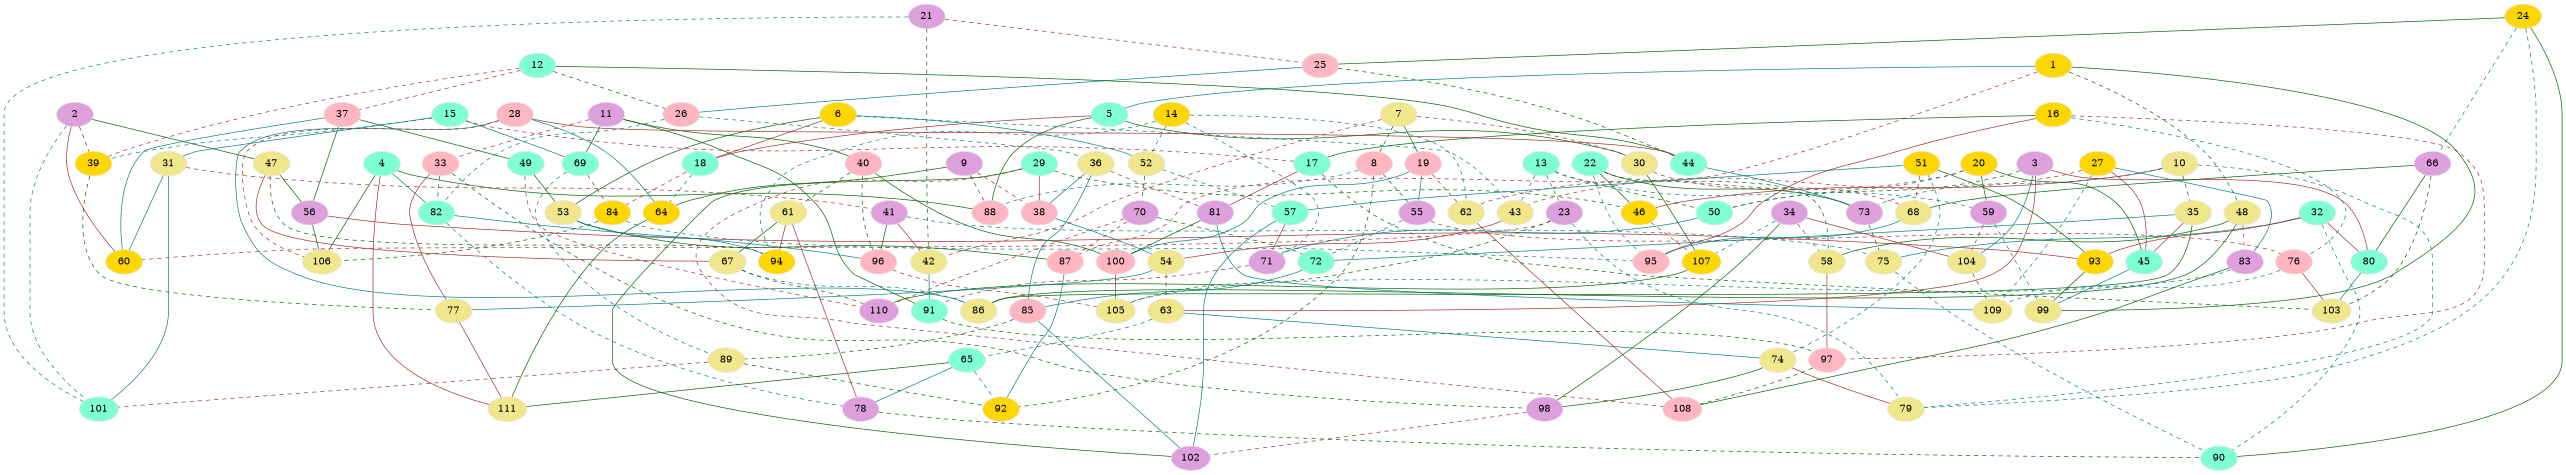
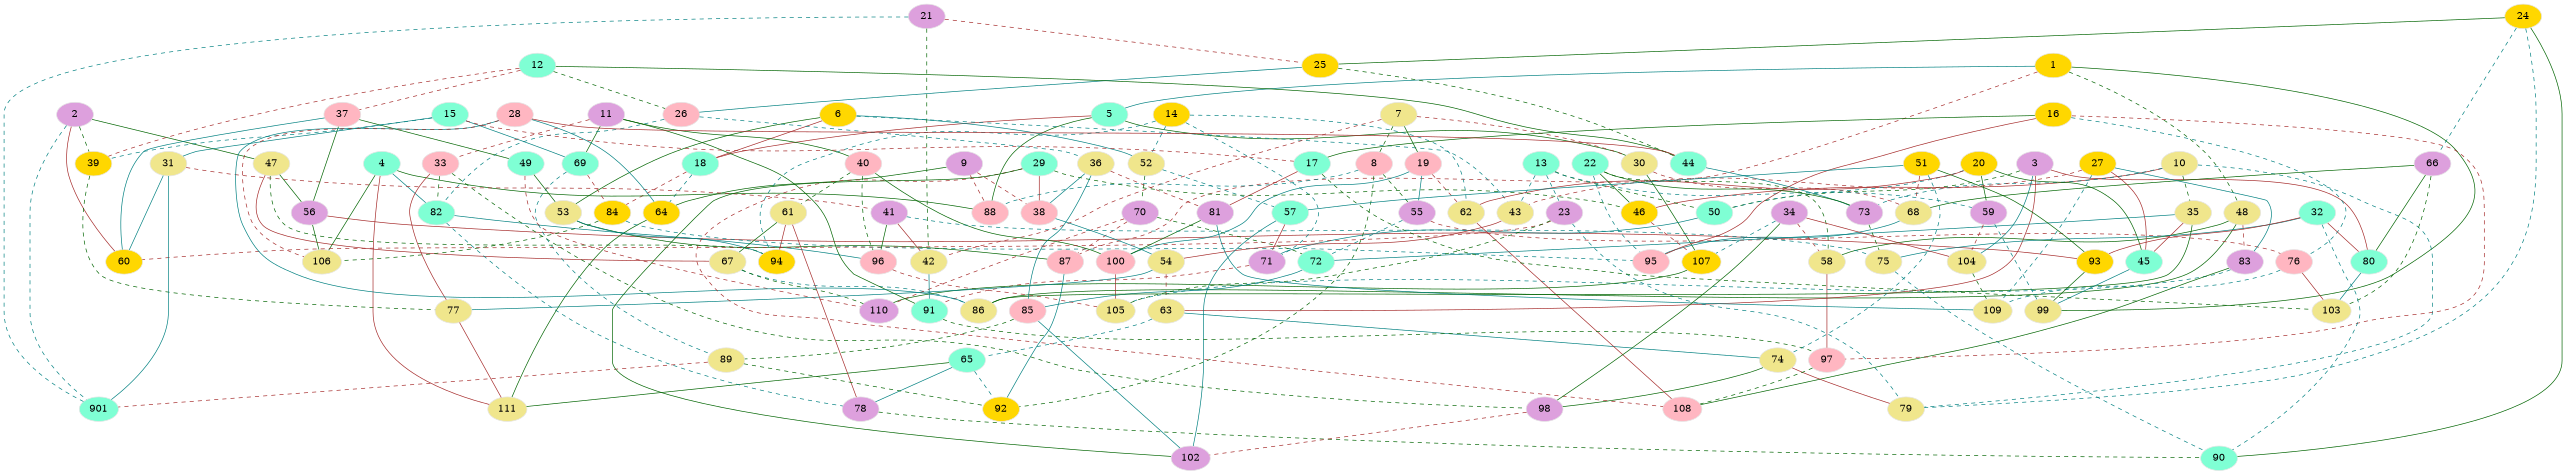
(1320, 65) -> (1320, 65)
(1721, 185) -> (1721, 185)
(99, 409) -> (99, 409)
